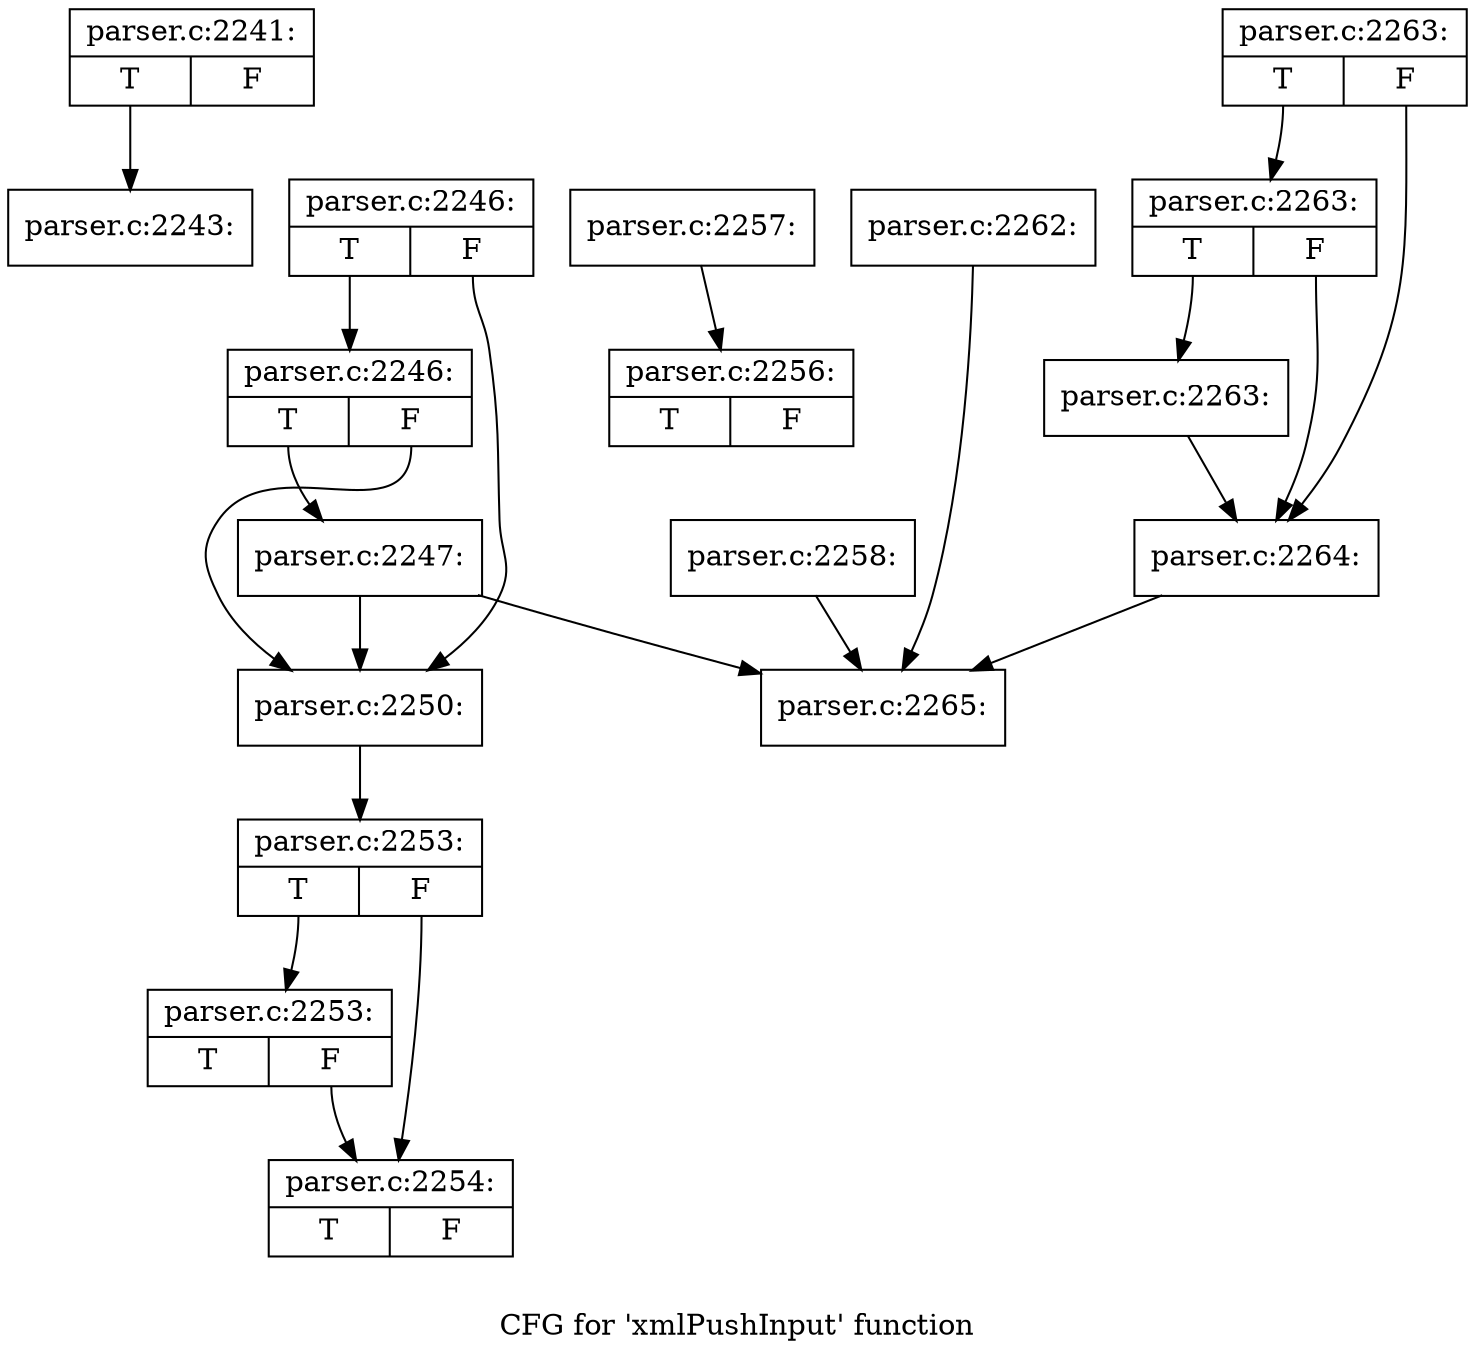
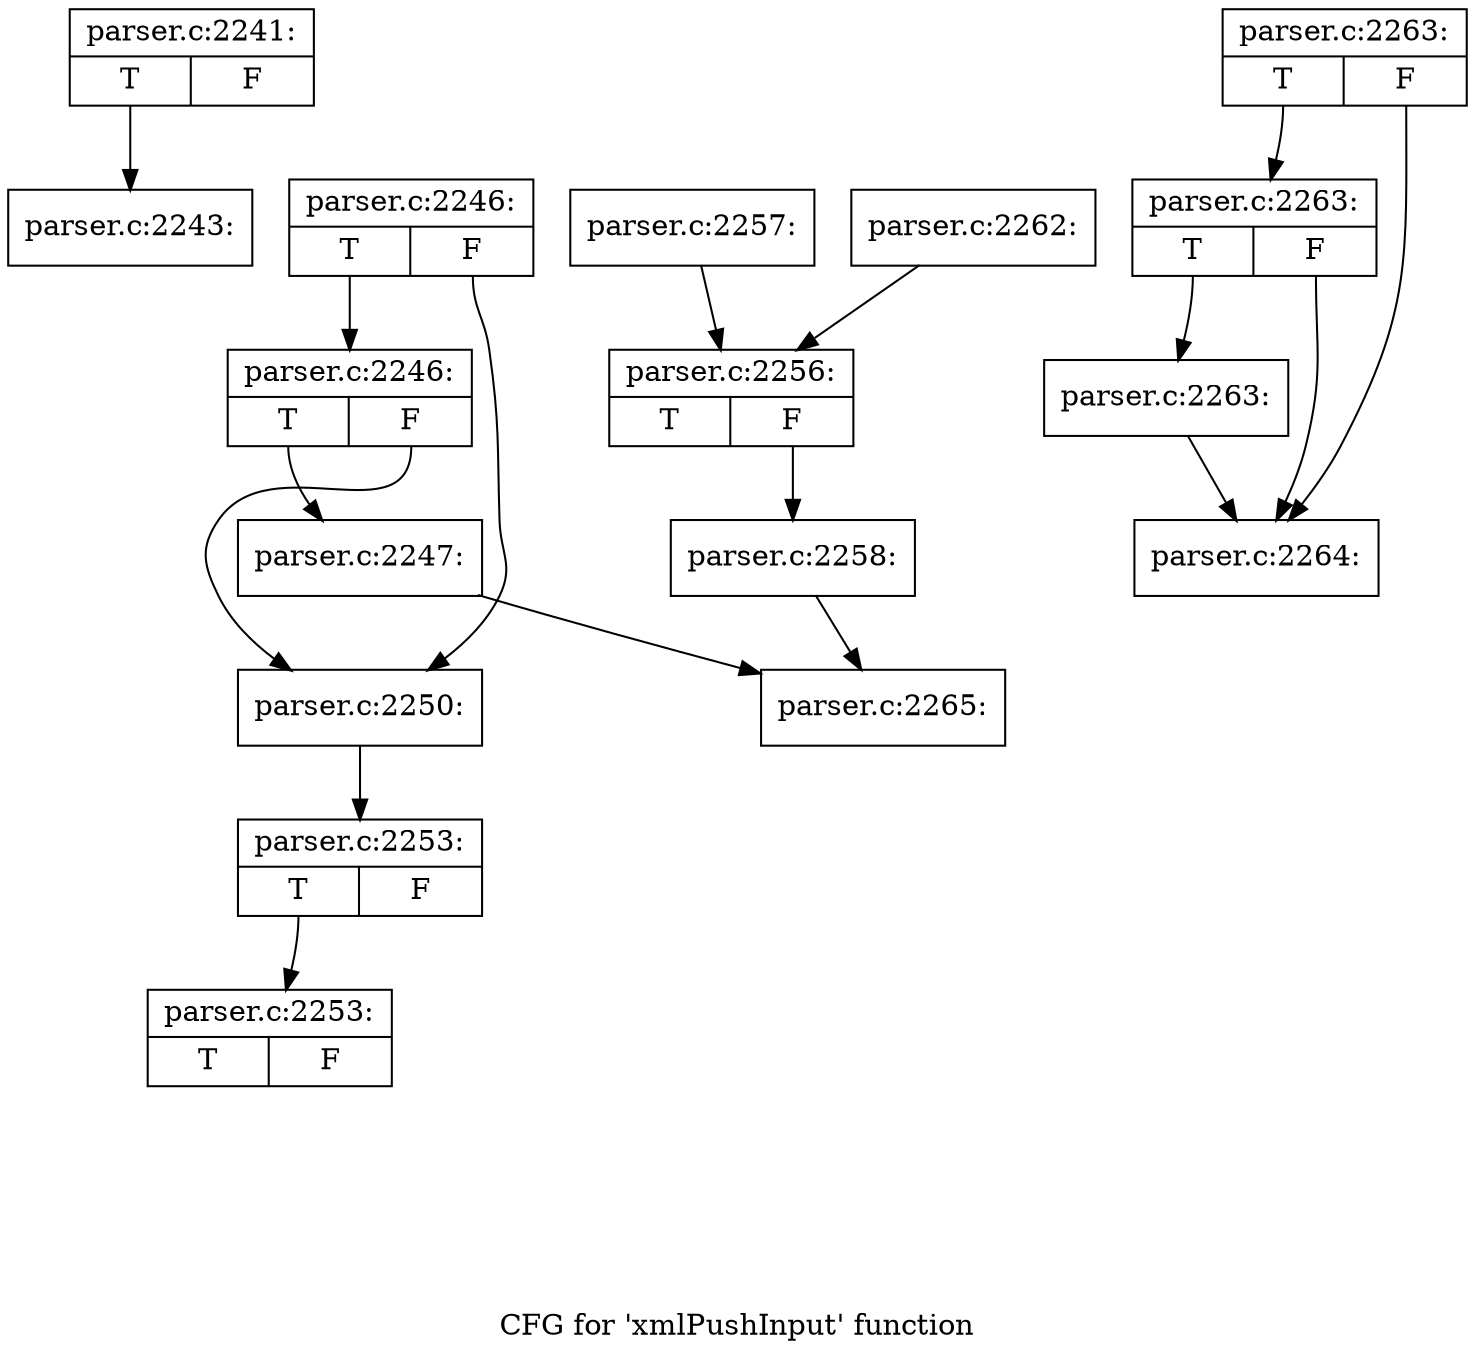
(958, 461) -> (867, 302)
none -> (793, 473)
(360, 622) -> none
(1077, 629) -> none
(391, 1208) -> none
